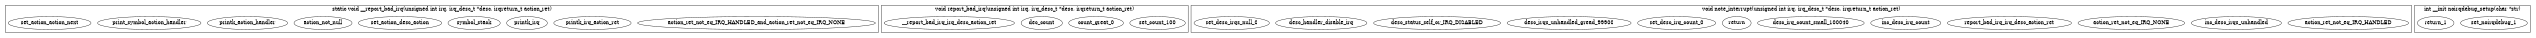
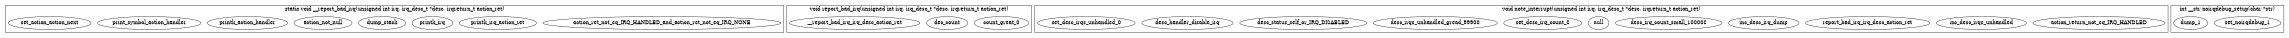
(2472, 10) -> (2227, 10)
(400, 23) -> none
(474, 23) -> (382, 23)
(1158, 23) -> none
(1232, 23) -> (1086, 23)
(1737, 23) -> (1599, 23)
(1811, 23) -> (1669, 23)
(1906, 23) -> (1764, 23)
(2131, 23) -> none
(2348, 23) -> (2099, 23)
(2436, 23) -> (2191, 23)
